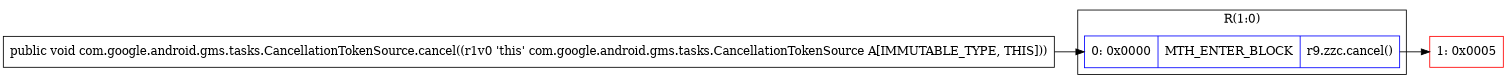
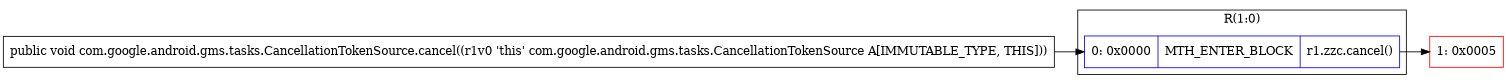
(1350, 51) -> (1350, 51)
